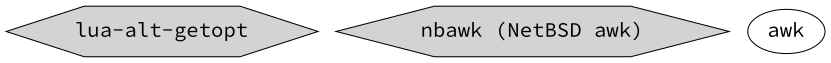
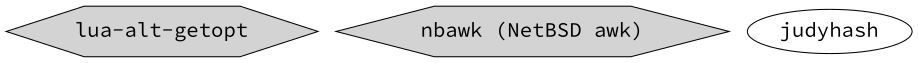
(786, 31) -> (830, 31)
